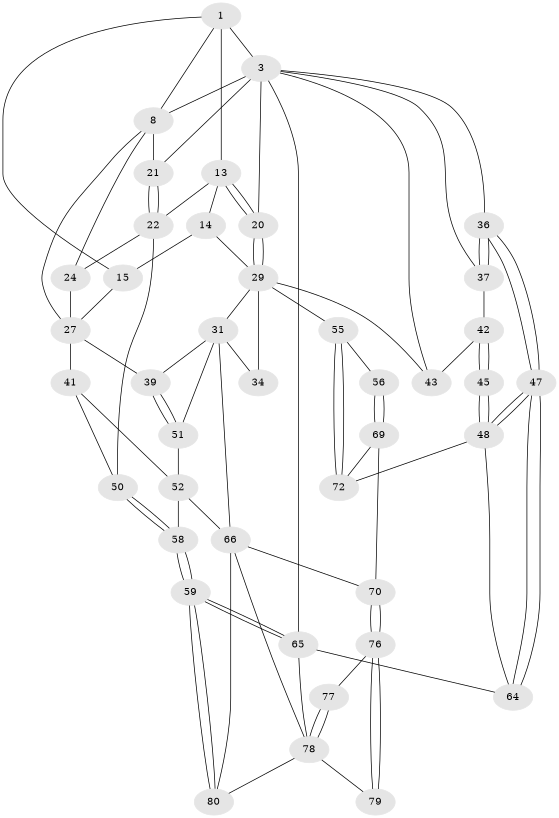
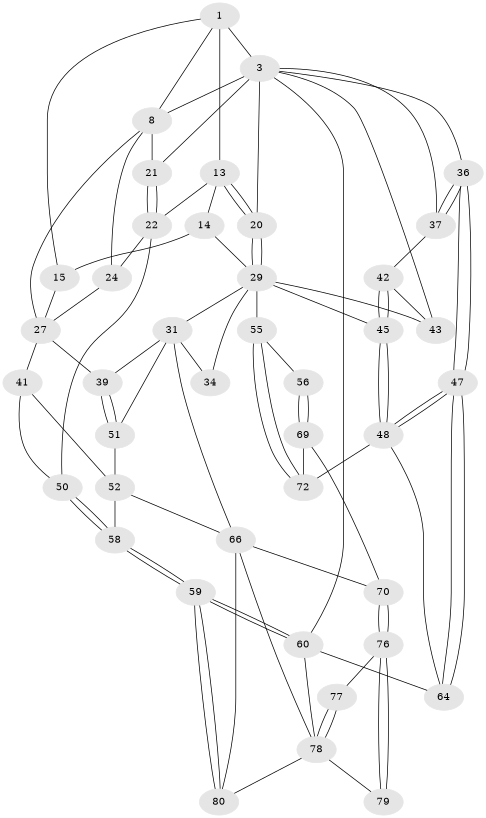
none -> (320, 304)
(298, 645) -> (303, 645)
